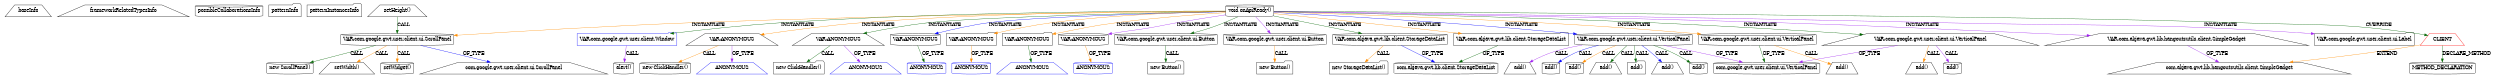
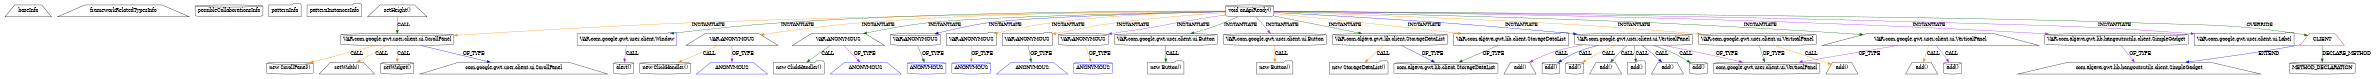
(2177, 40) -> (2116, 40)
(345, 54) -> (345, 54)
(2357, 54) -> (2245, 54)
